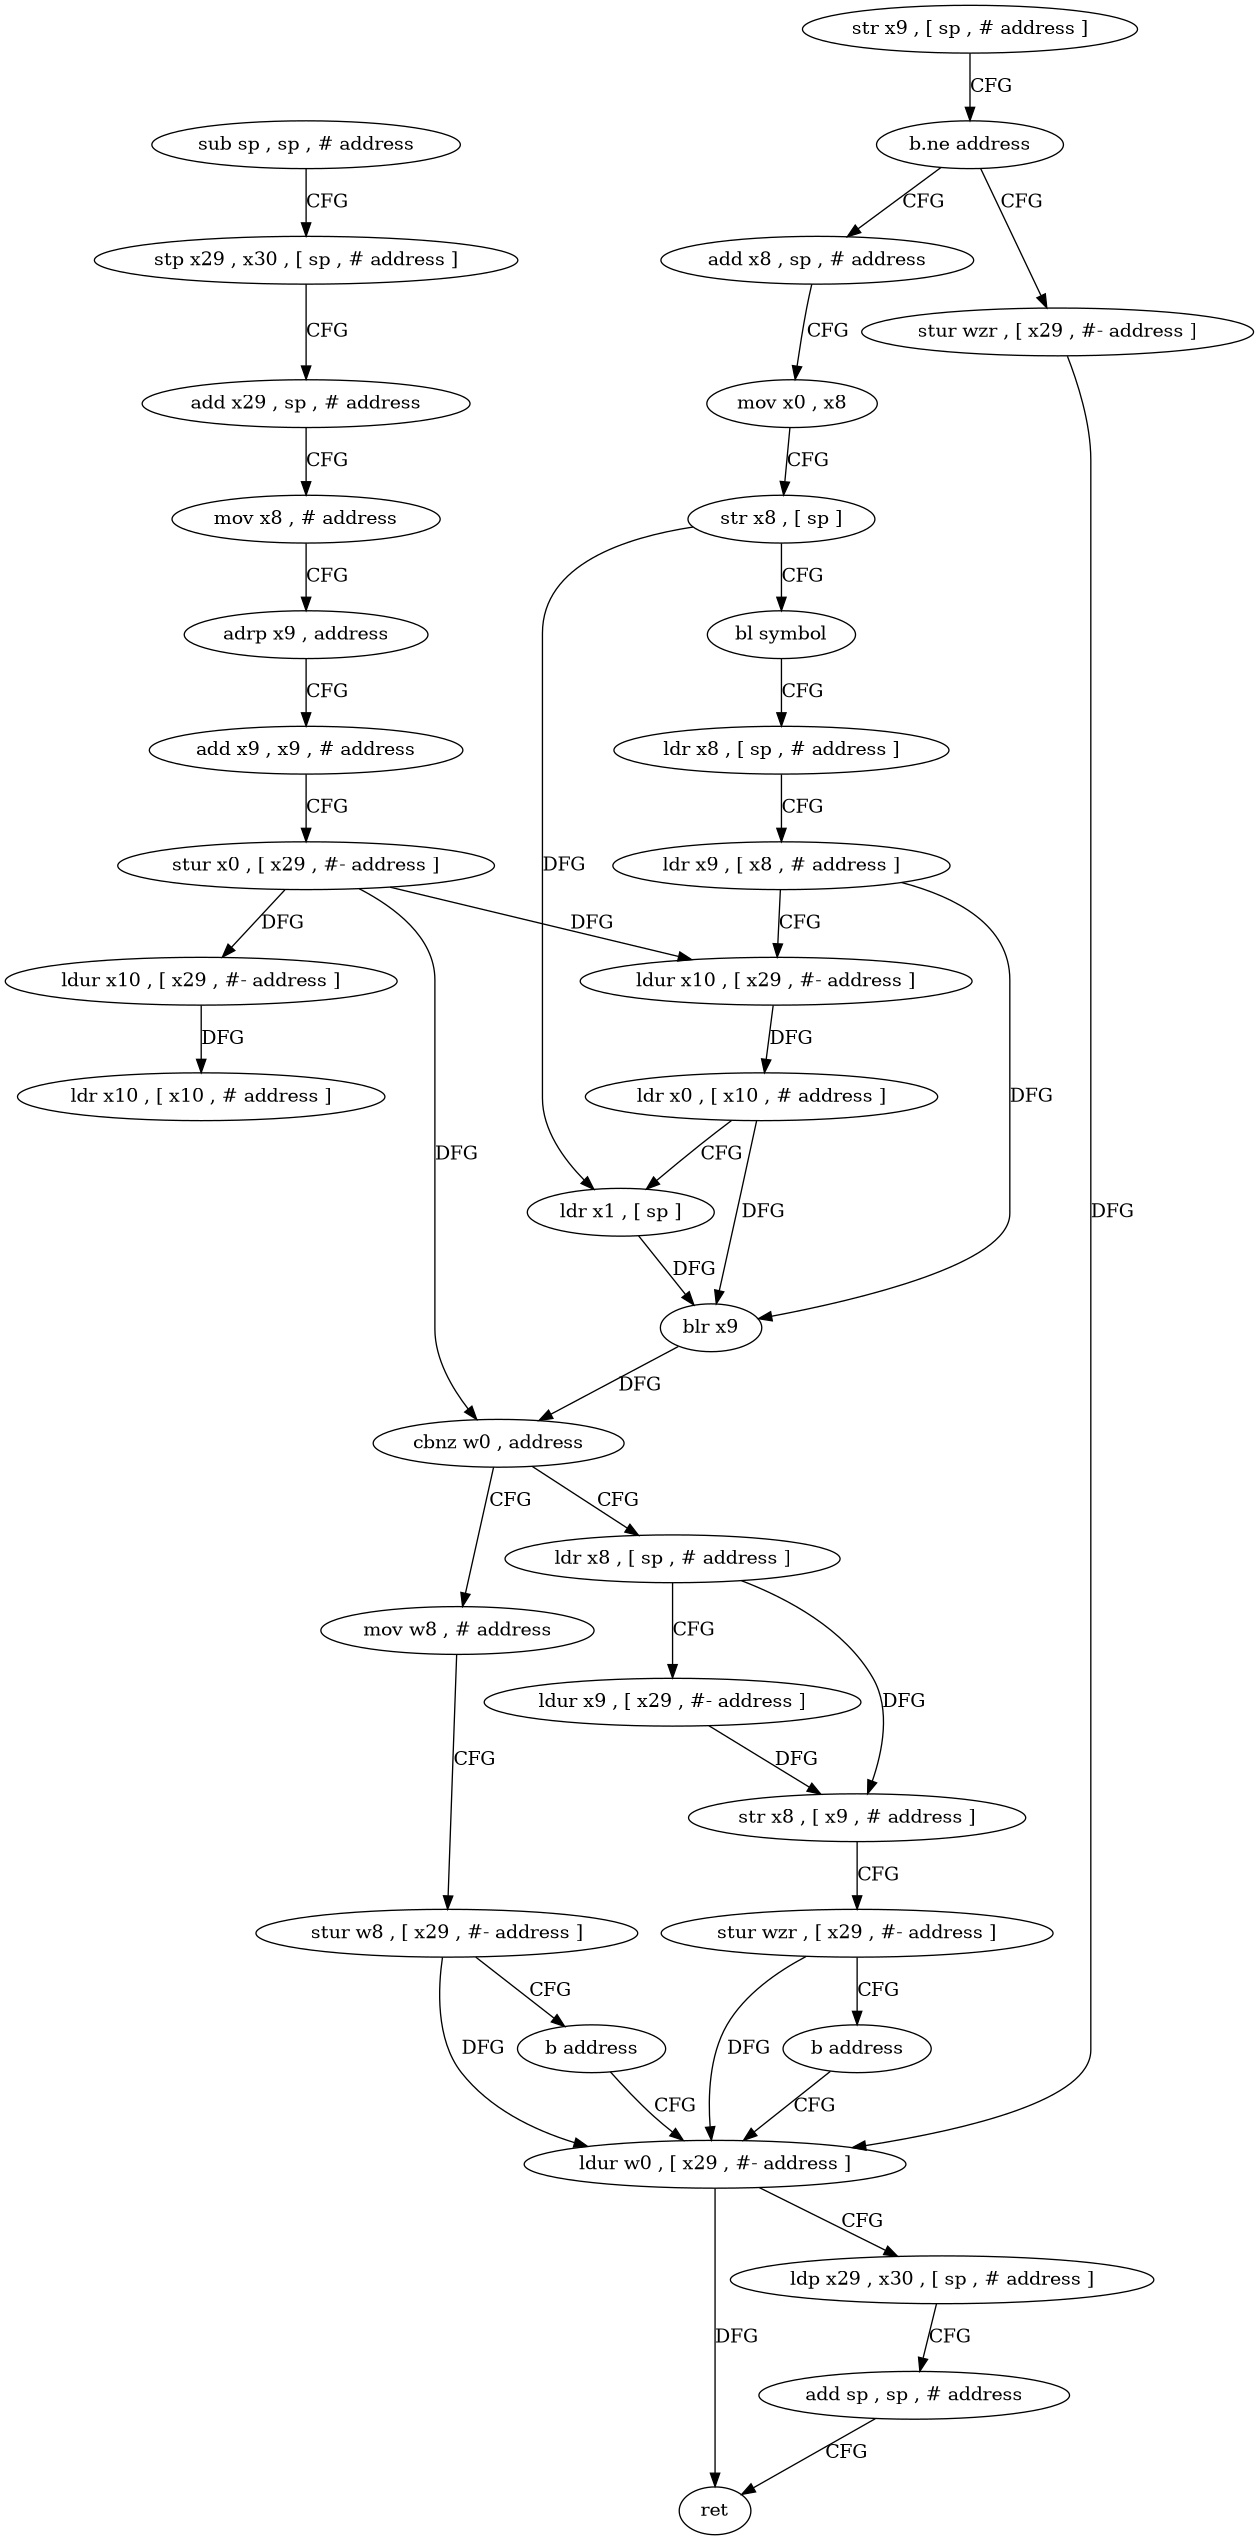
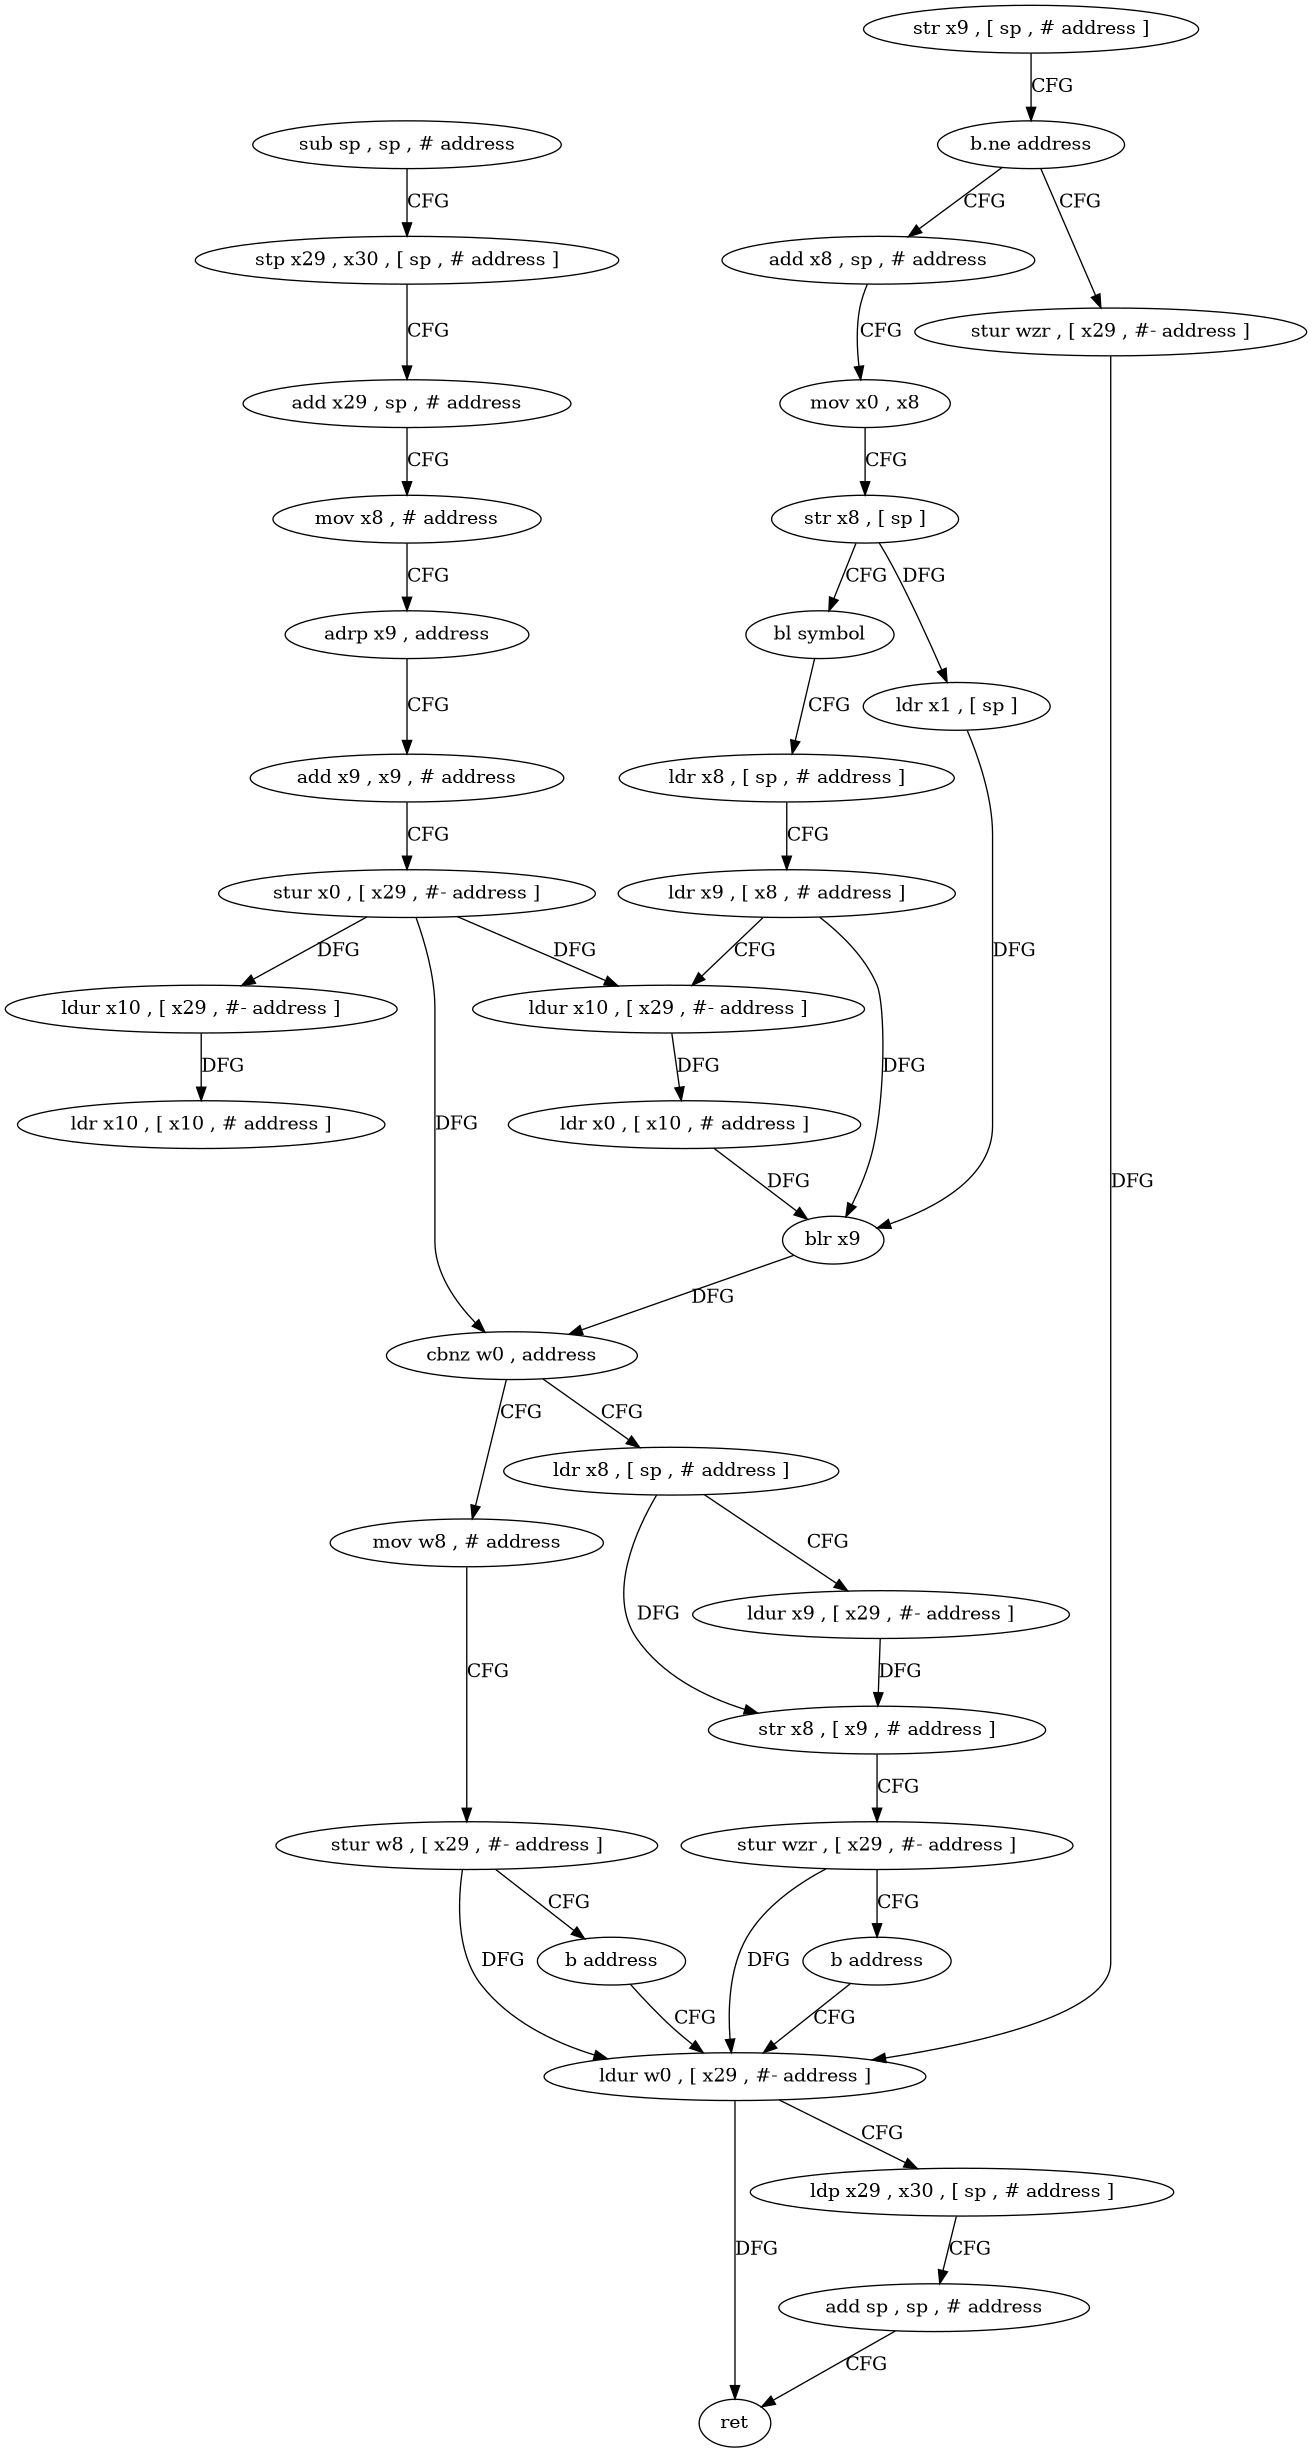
(694, 1150) -> none
